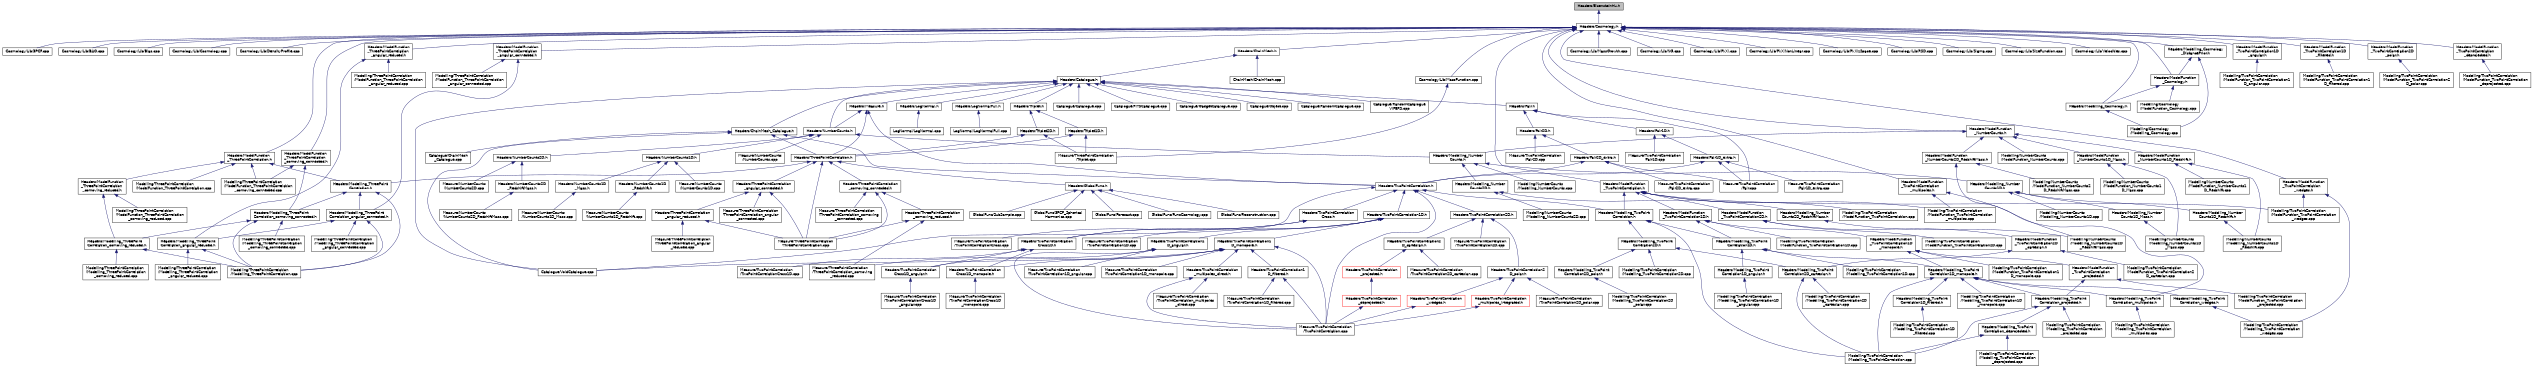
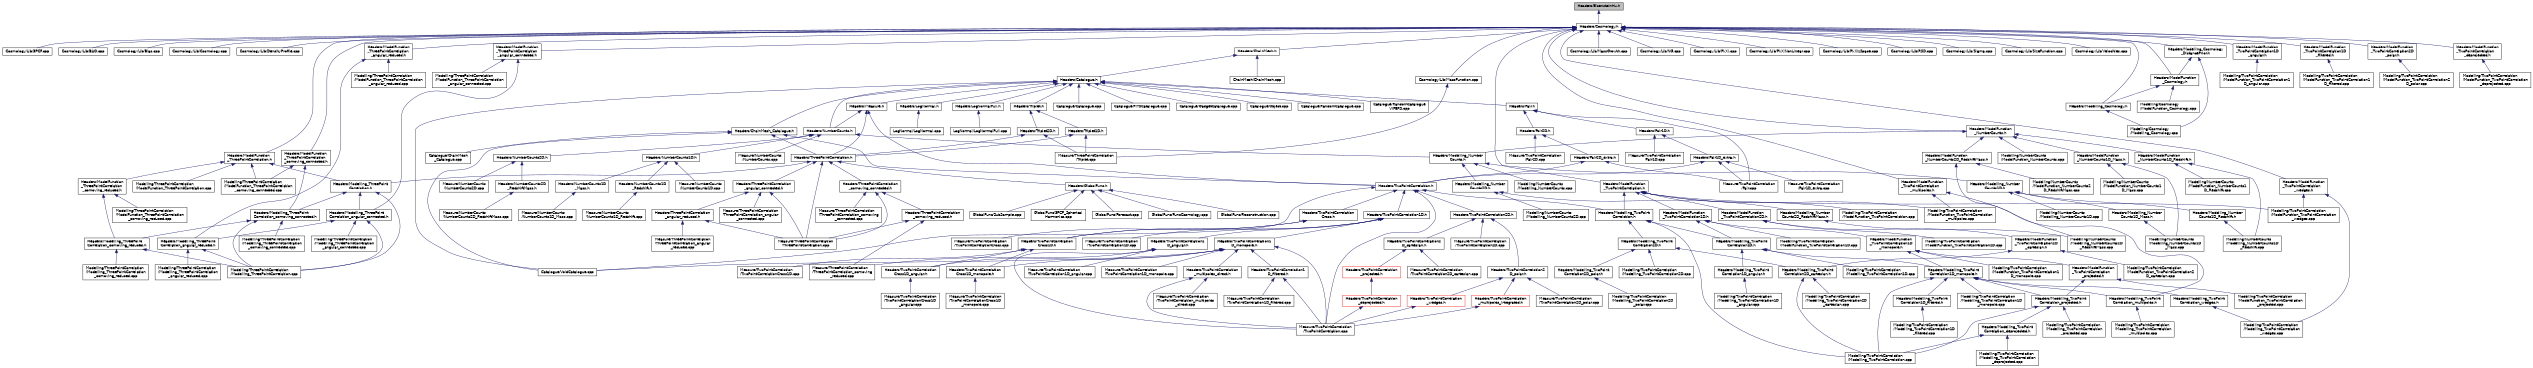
(1684, 186) -> none
